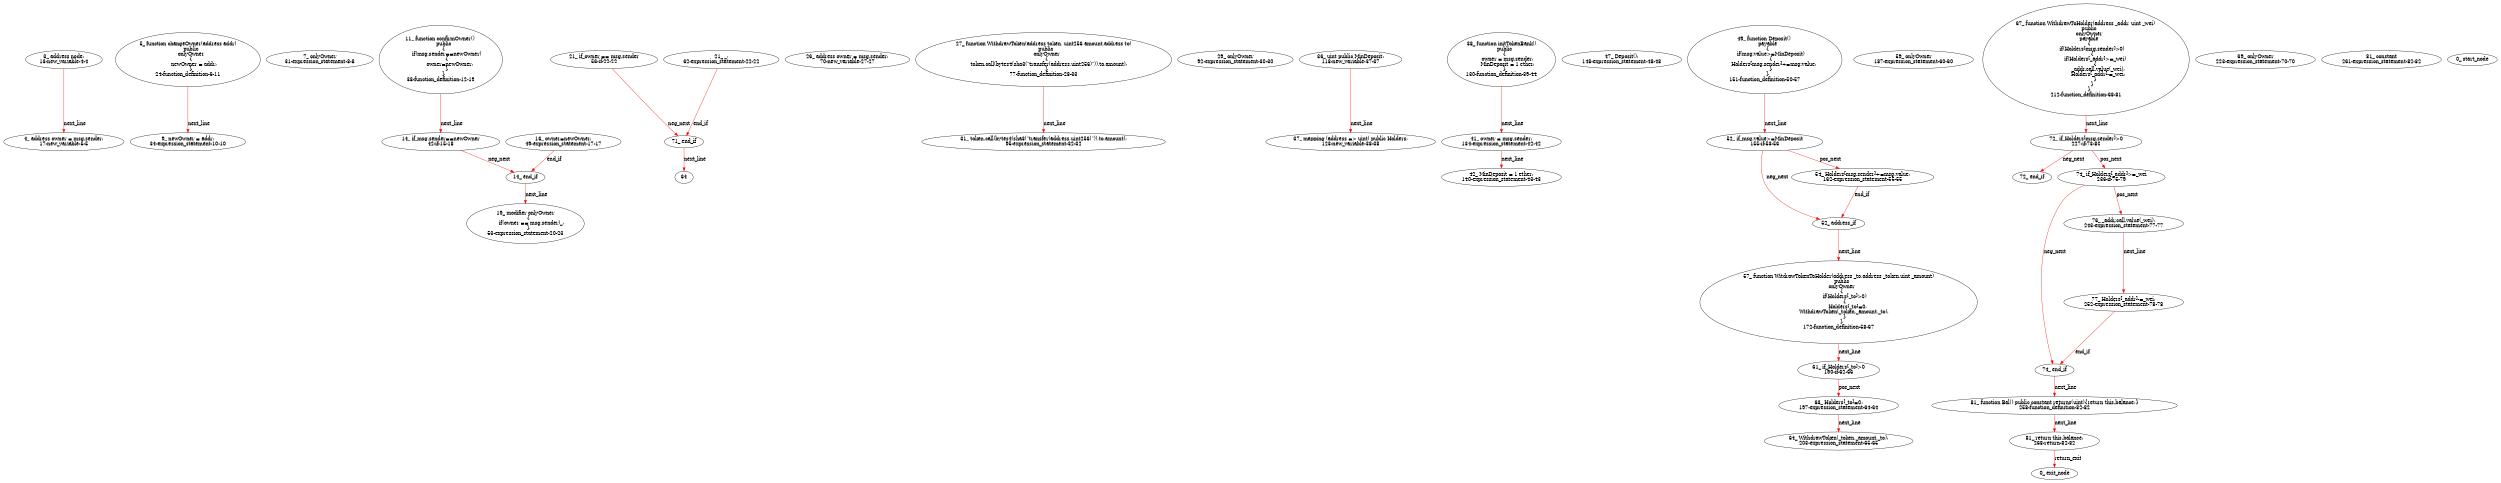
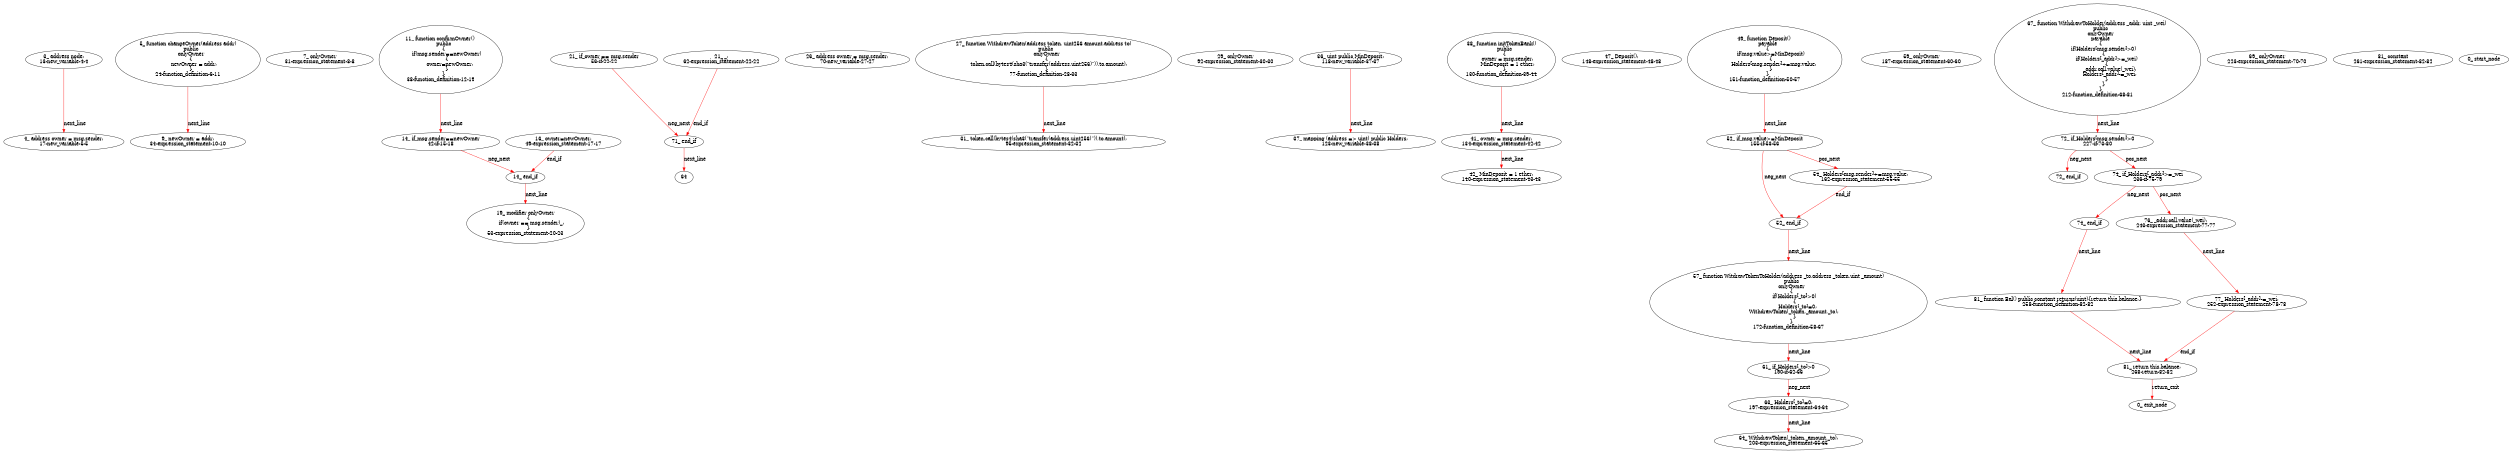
(1839, 224) -> (1788, 224)
(2089, 336) -> (2201, 335)
(1849, 388) -> (1799, 388)
